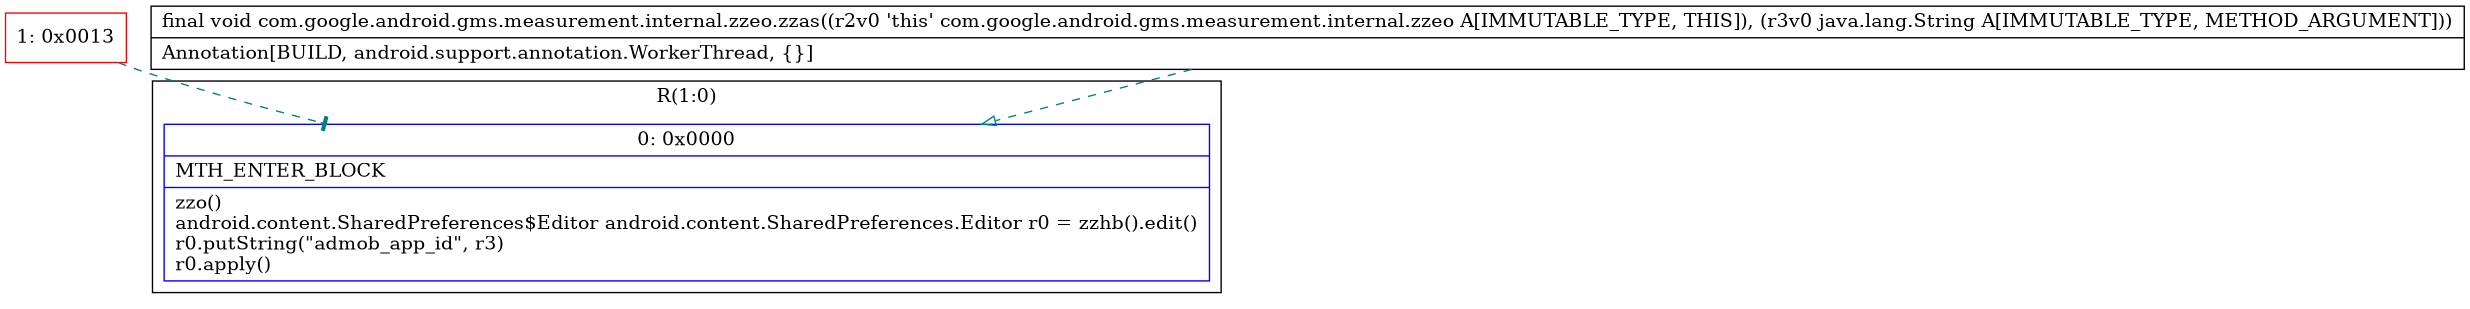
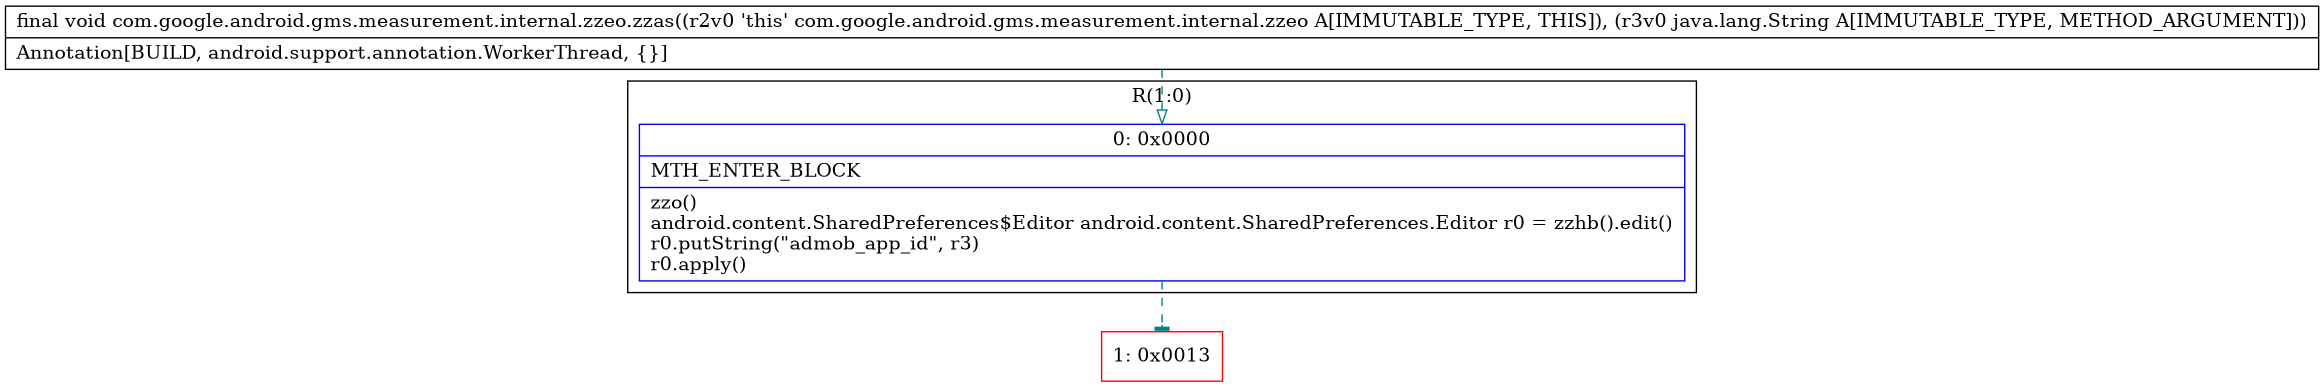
(219, 95) -> (1162, 303)
